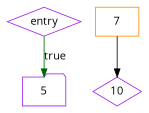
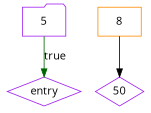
(117, 22) -> (120, 22)
(44, 53) -> (44, 53)
(117, 92) -> (120, 92)
